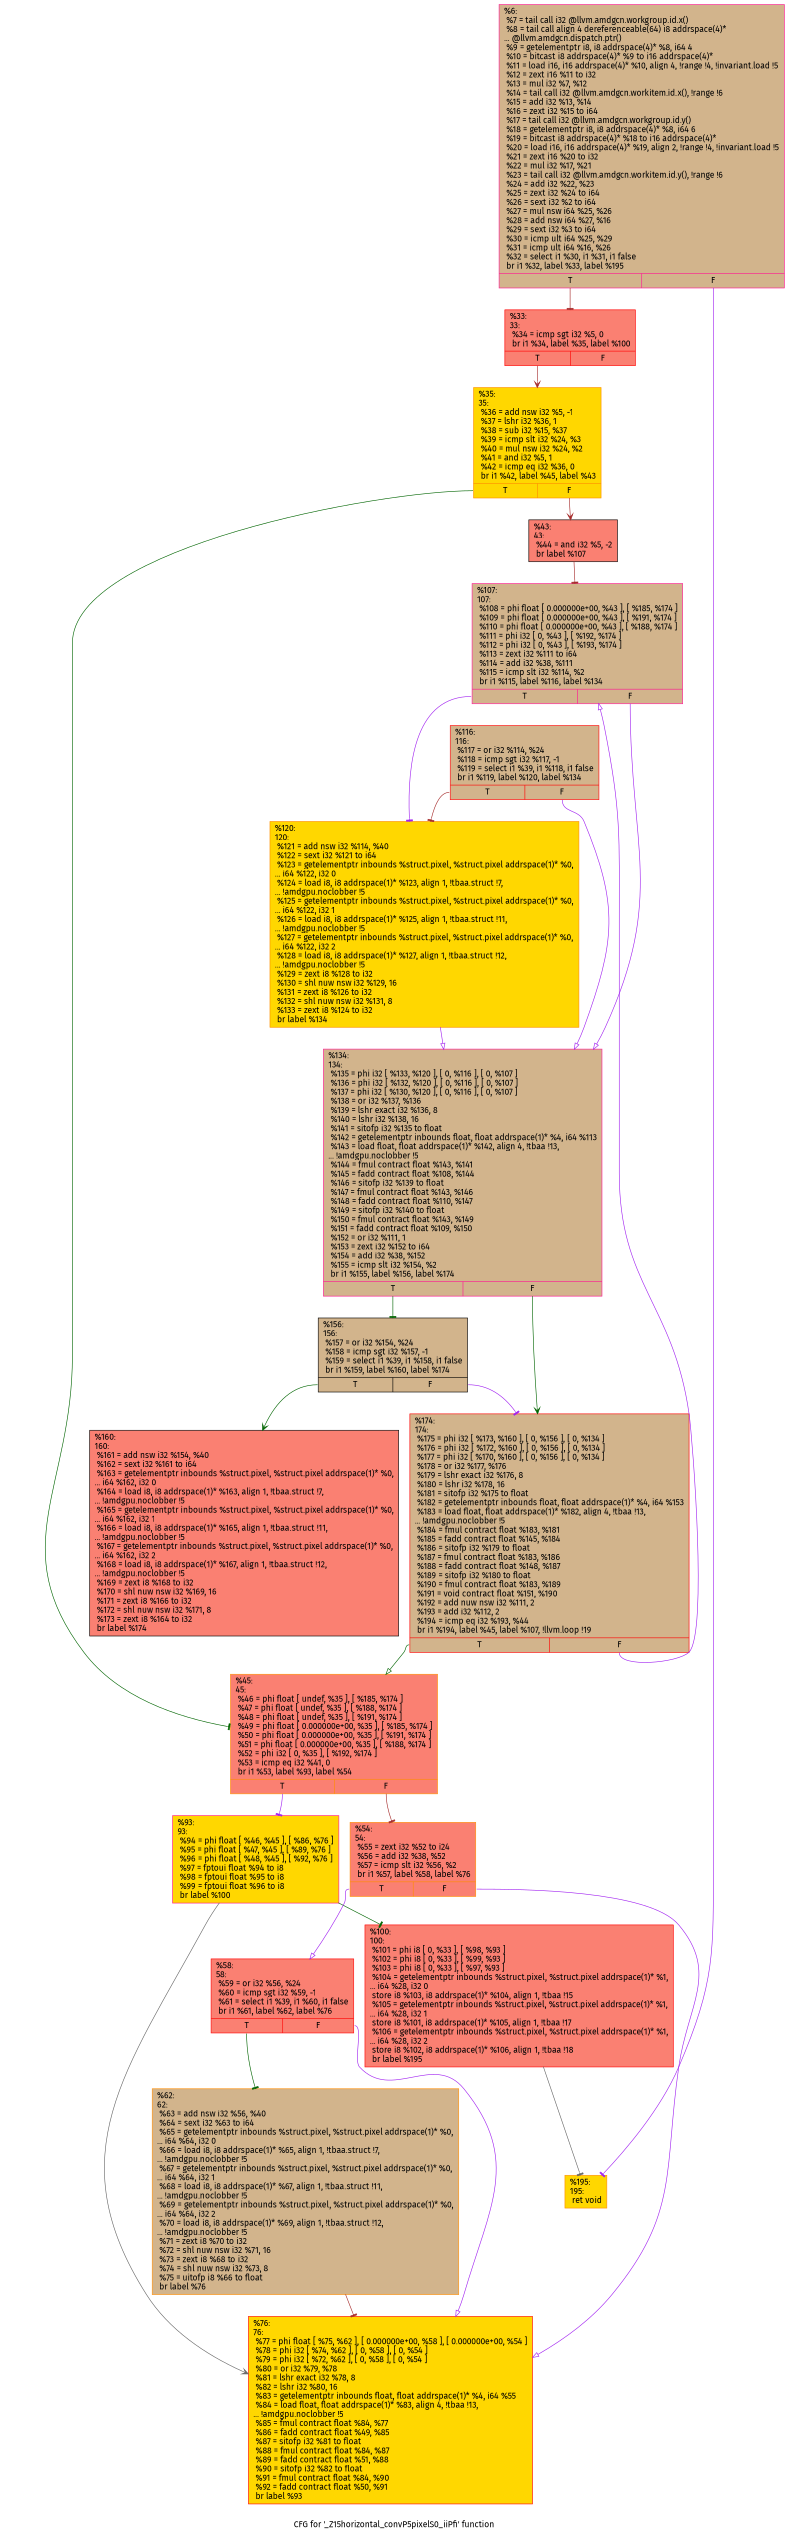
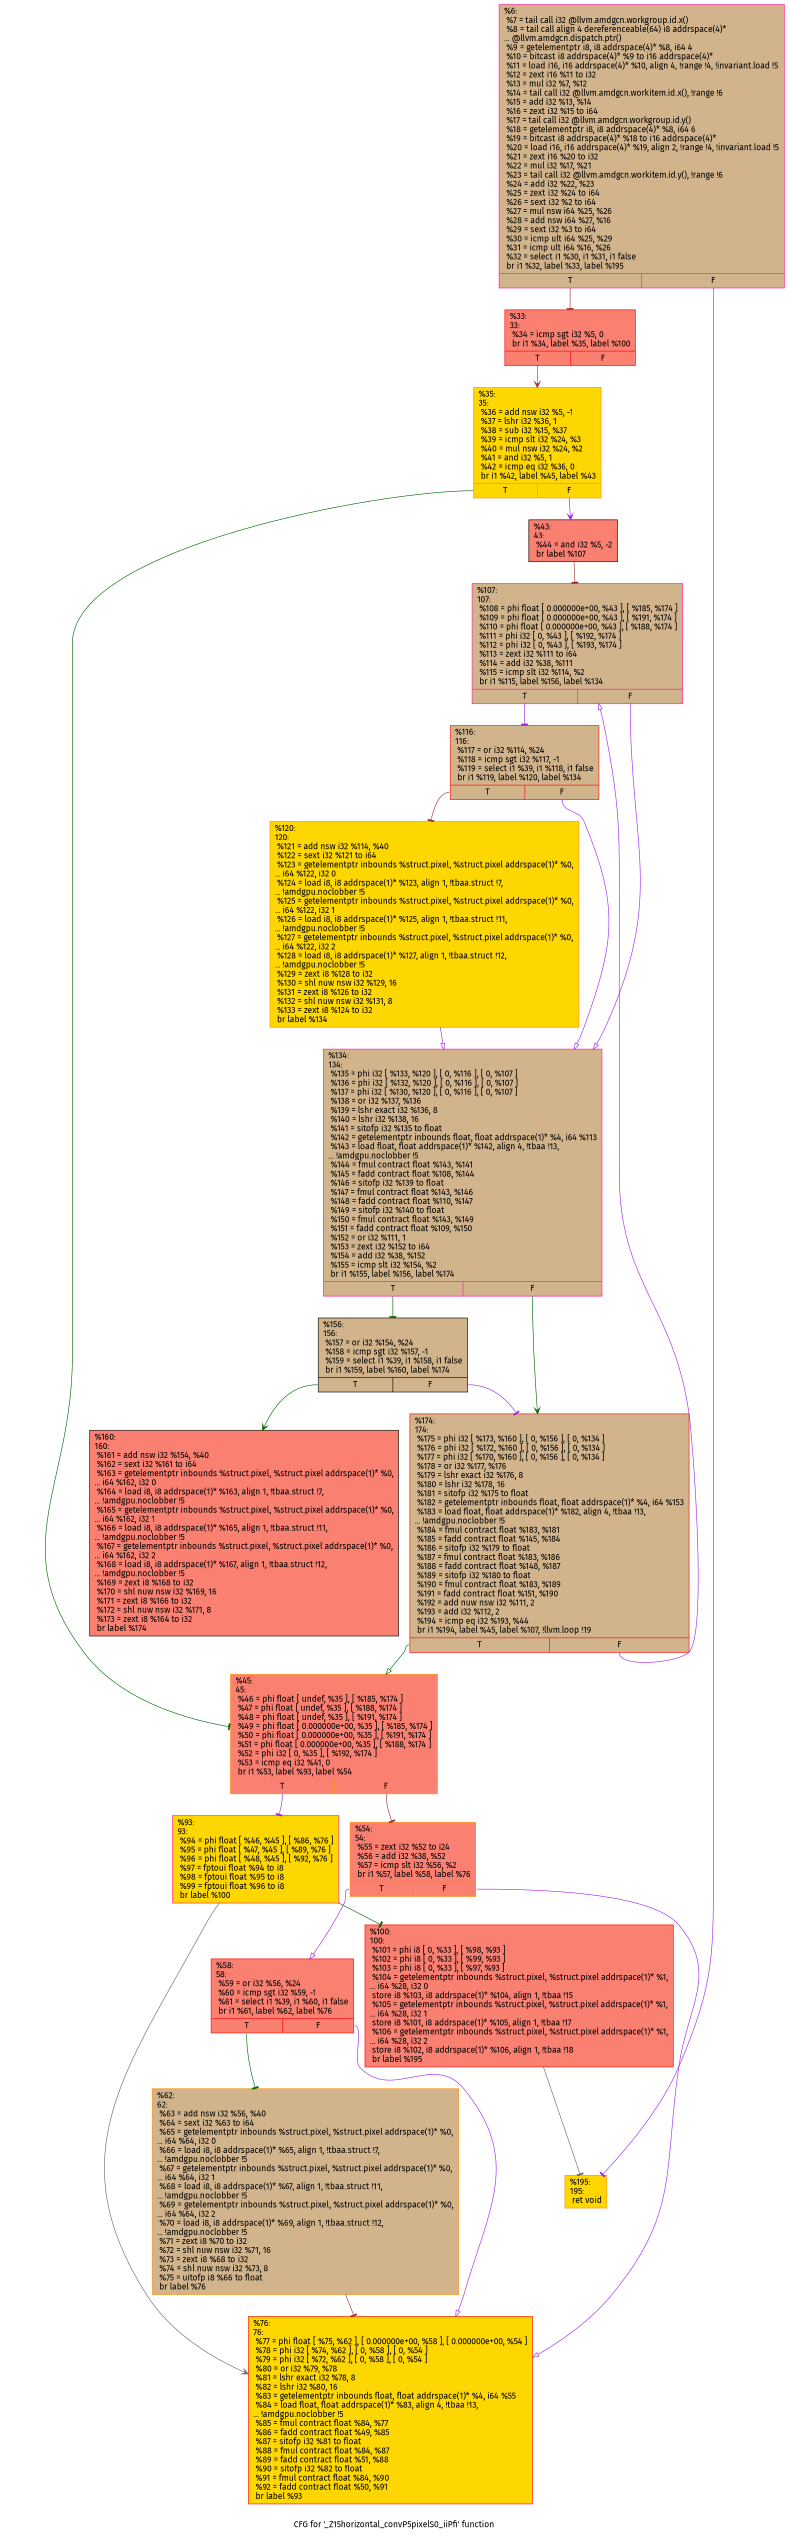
(570, 506) -> (570, 506)
(540, 682) -> (540, 682)
(417, 742) -> (525, 713)
(486, 1594) -> (487, 1594)
